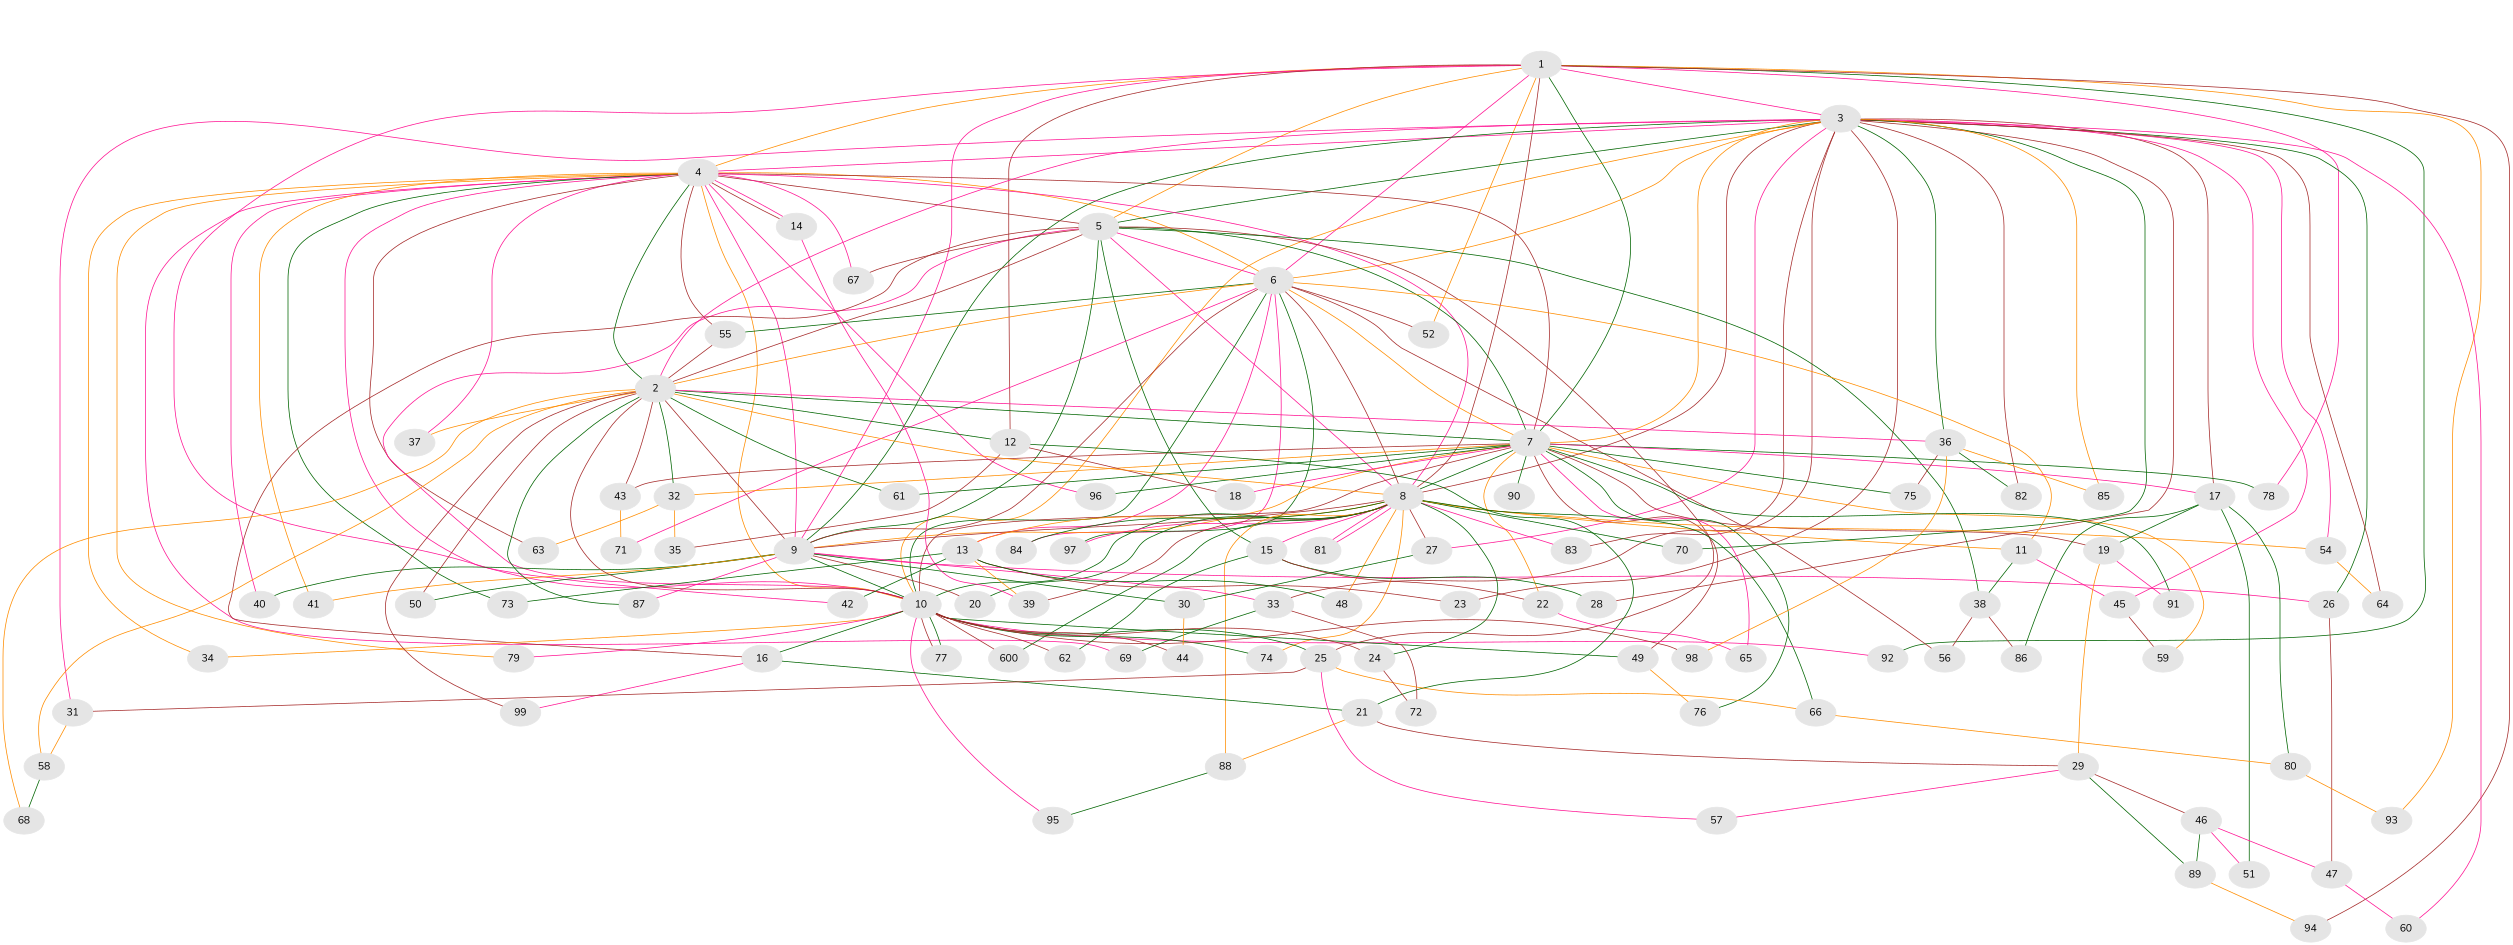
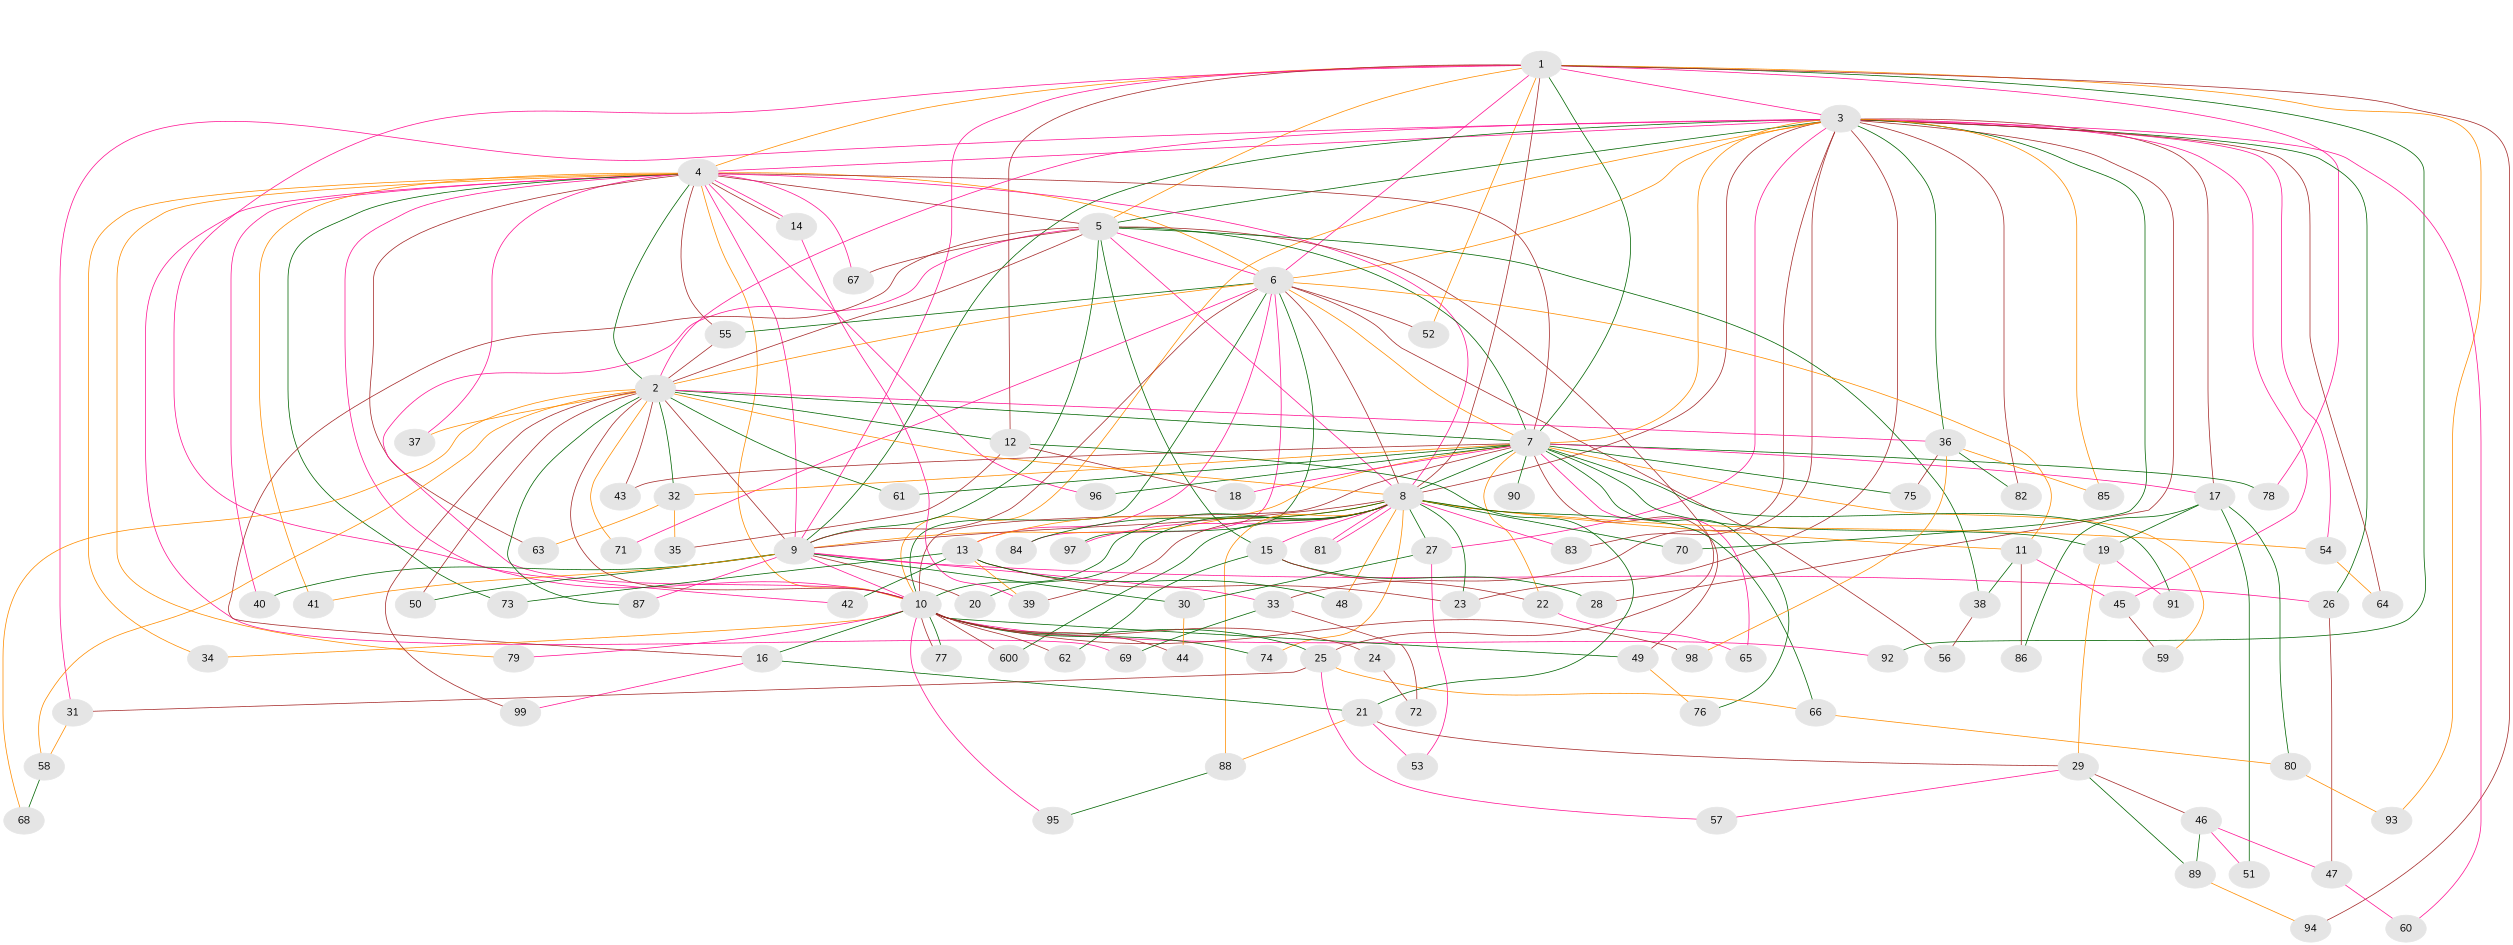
(1418, 524) -> (1418, 524)
(621, 526) -> (602, 467)
(1808, 529) -> (1808, 529)
(858, 578) -> (858, 578)
(1496, 601) -> (1460, 539)
(2001, 632) -> (2021, 605)
none -> (1418, 767)
